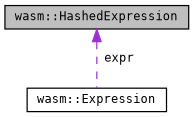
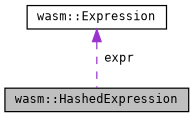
(97, 65) -> (97, 65)
